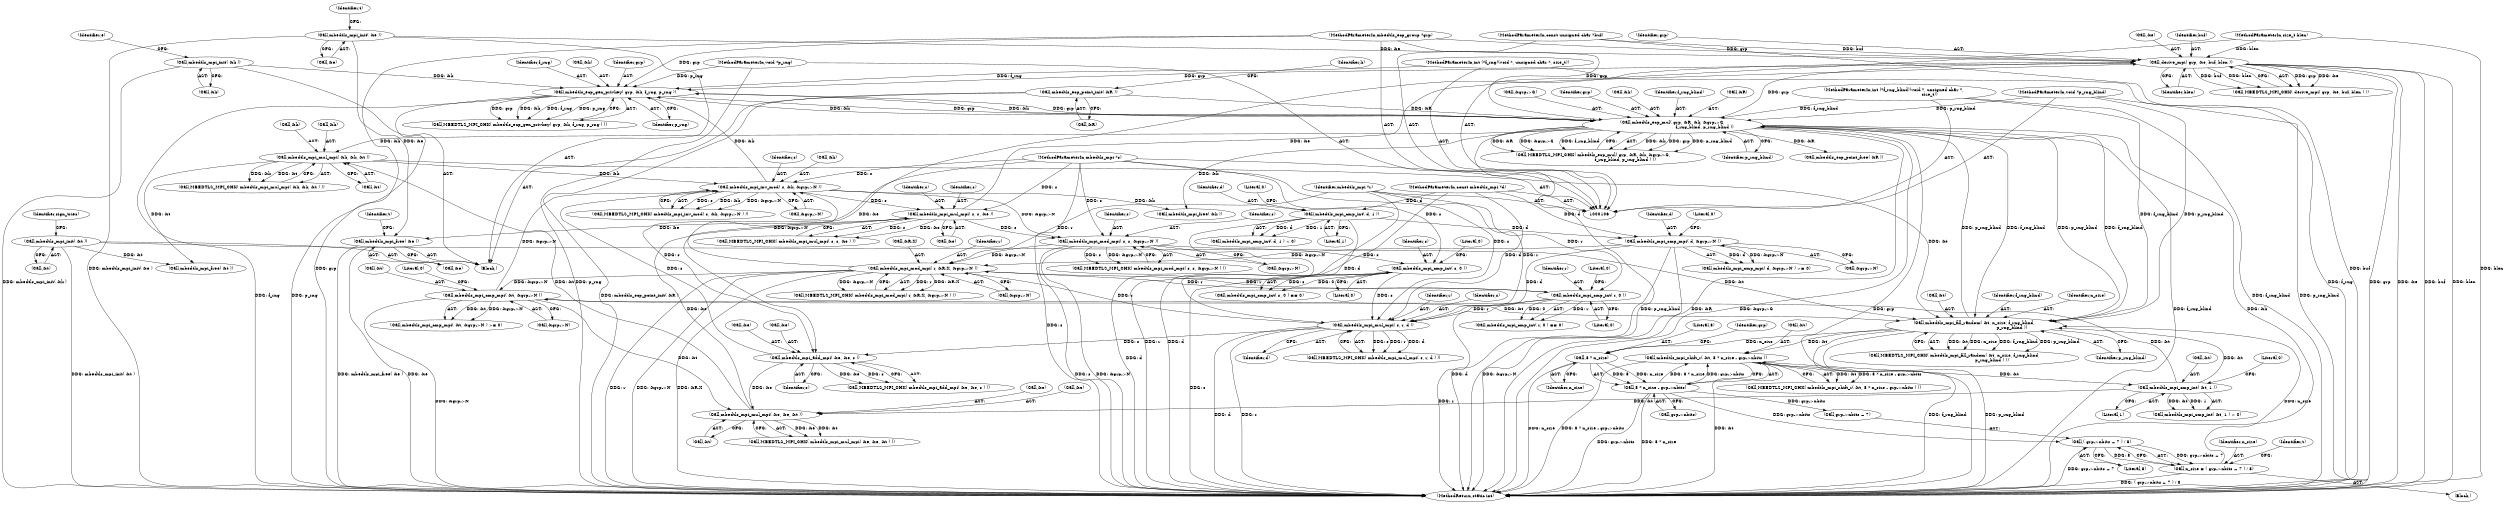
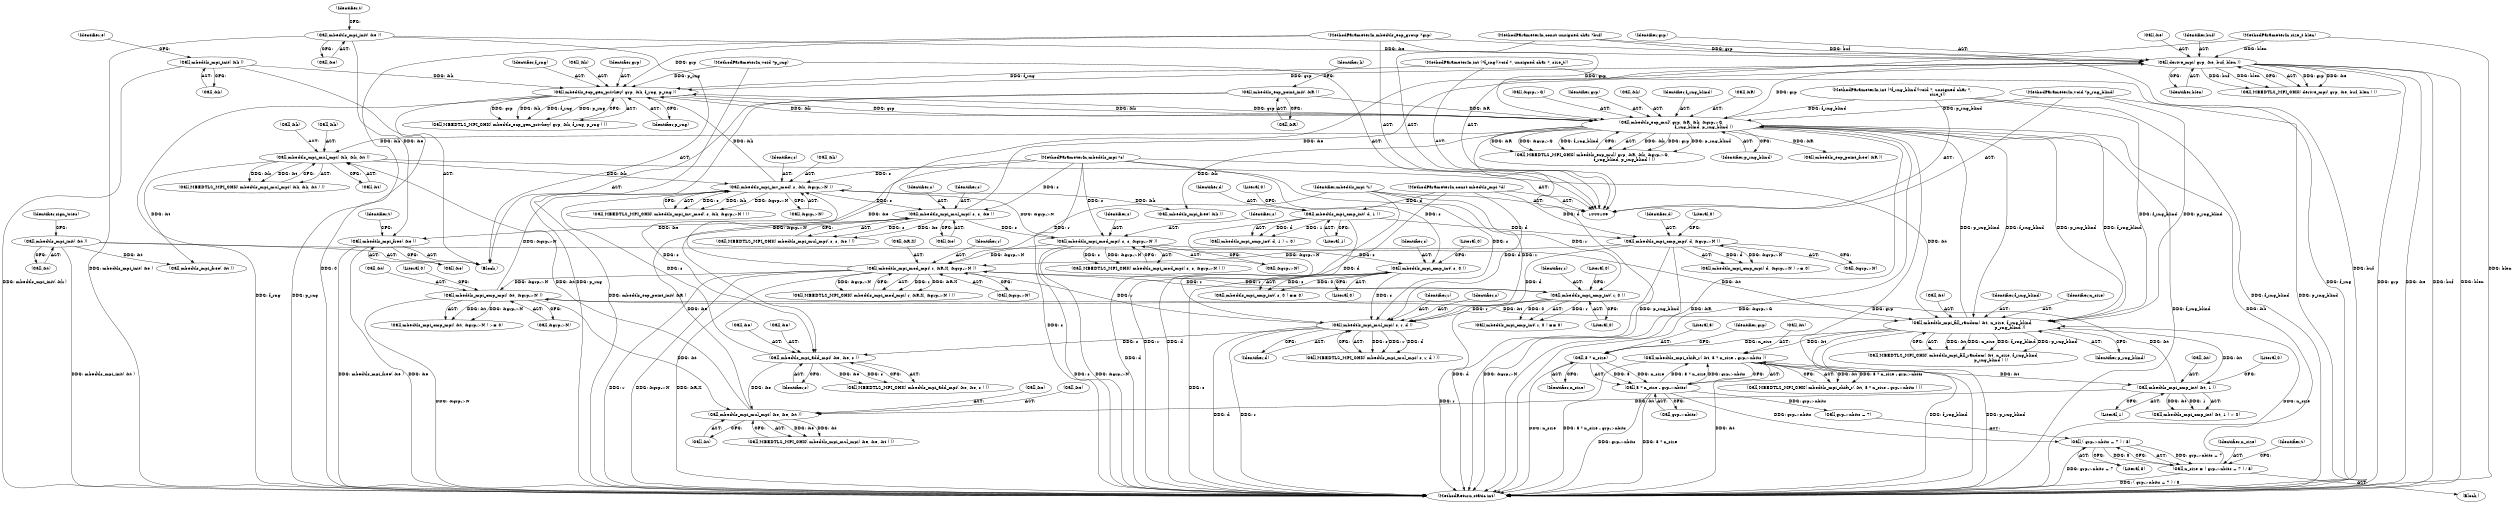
(950, 197) -> (958, 197)
(326, 269) -> (329, 269)
